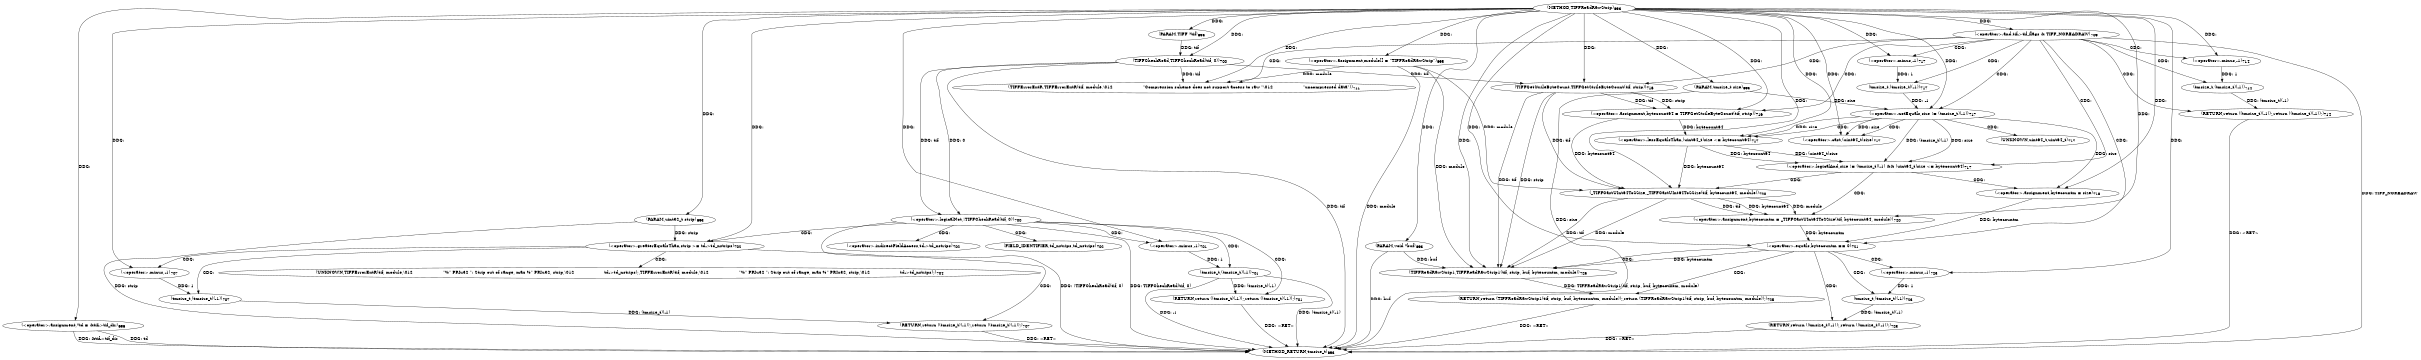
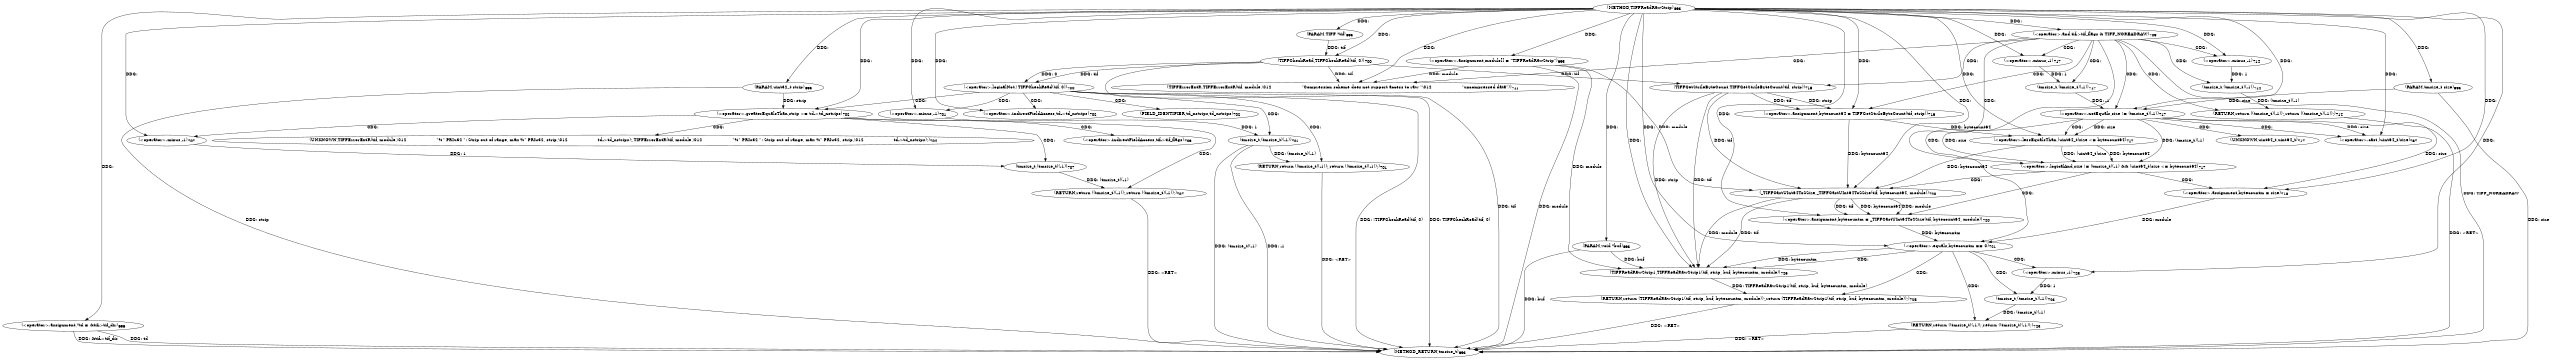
(1584, 46) -> (1208, 16)
(1877, 140) -> (2414, 140)
none -> (1137, 141)
(1999, 220) -> (2157, 220)
